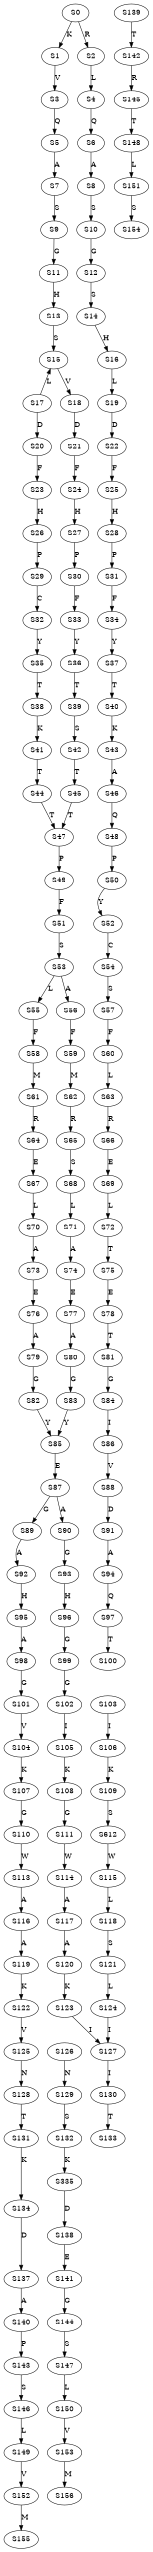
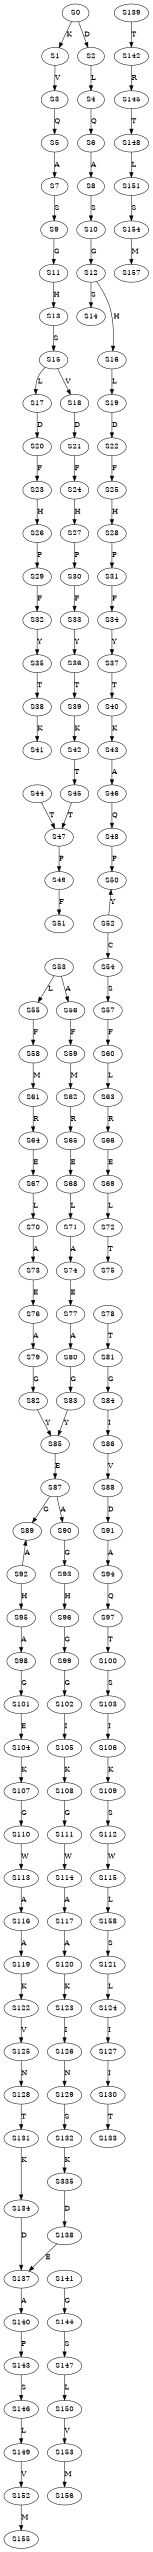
(87, 35) -> (87, 35)
none -> (131, 273)
(100, 336) -> (111, 312)
(44, 384) -> (38, 377)
(40, 599) -> (40, 599)
(77, 729) -> (77, 729)
(37, 770) -> none
(98, 899) -> (110, 905)
(59, 943) -> none
(73, 1163) -> (73, 1163)
(108, 1290) -> none
(17, 1550) -> (24, 1555)
none -> (108, 1681)
(24, 1726) -> (24, 1726)
(108, 1835) -> (108, 1835)
(108, 1922) -> (108, 1922)
(84, 2028) -> (65, 2028)
(65, 2255) -> (45, 2256)
